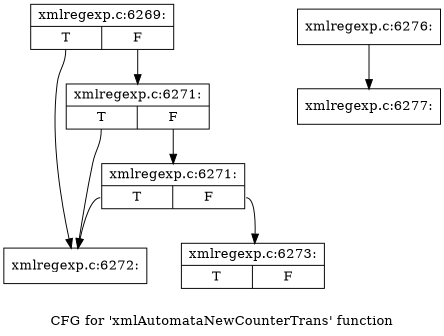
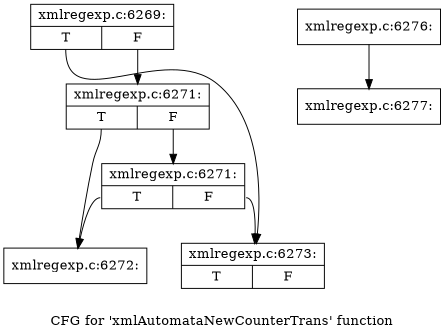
(56, 144) -> (212, 81)
